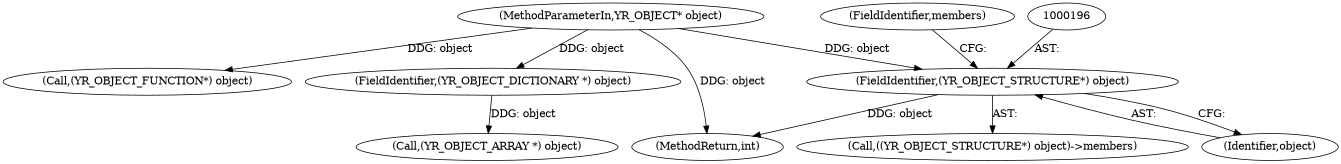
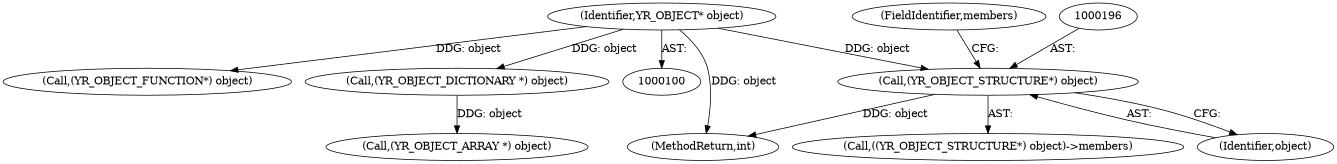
(611, 16) -> (662, 16)
(493, 82) -> (457, 82)
none -> (662, 82)
(993, 82) -> (988, 82)
